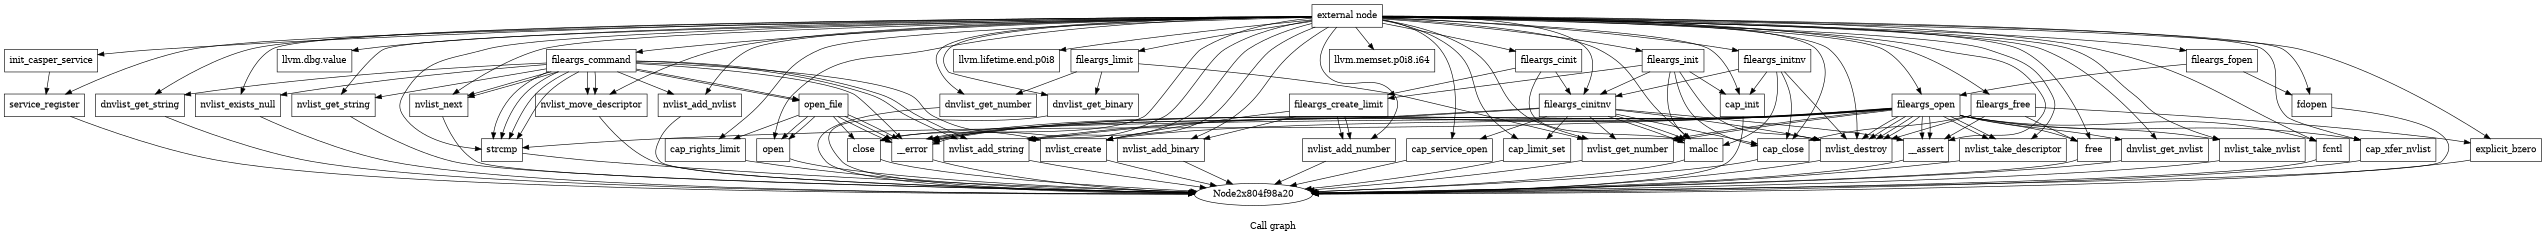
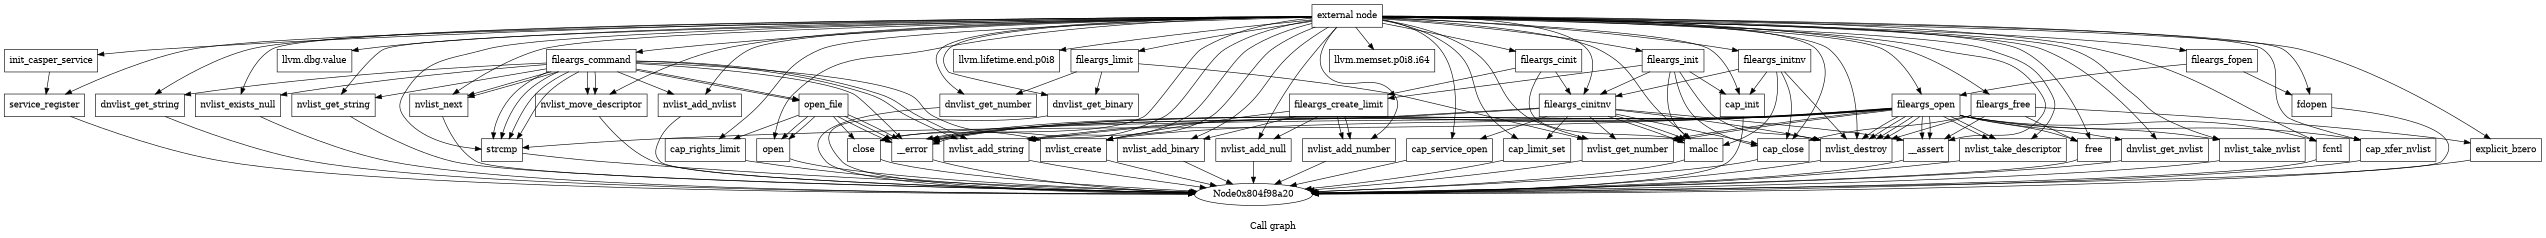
none -> (1253, 150)
(1253, 194) -> (1253, 194)
